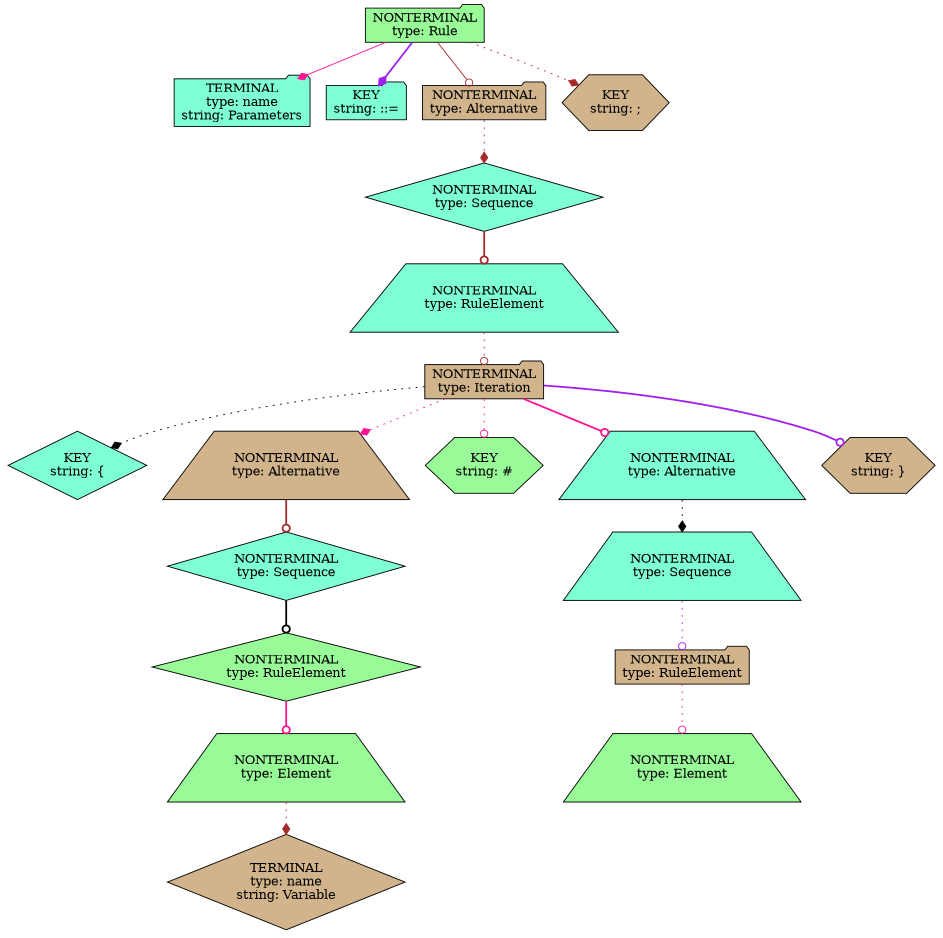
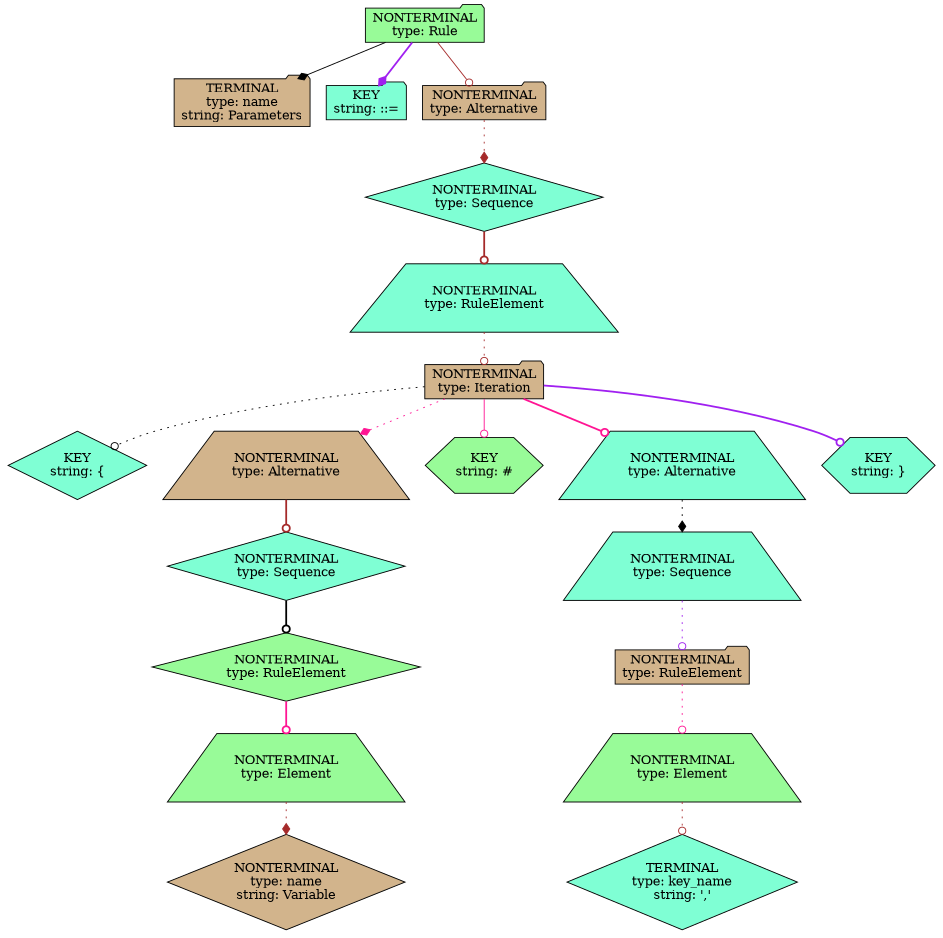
(347, 58) -> (347, 58)
(242, 103) -> (242, 103)
(616, 103) -> none
(269, 406) -> (269, 406)
(484, 415) -> (484, 415)
(878, 465) -> (878, 465)
(286, 882) -> (286, 882)
none -> (682, 882)
